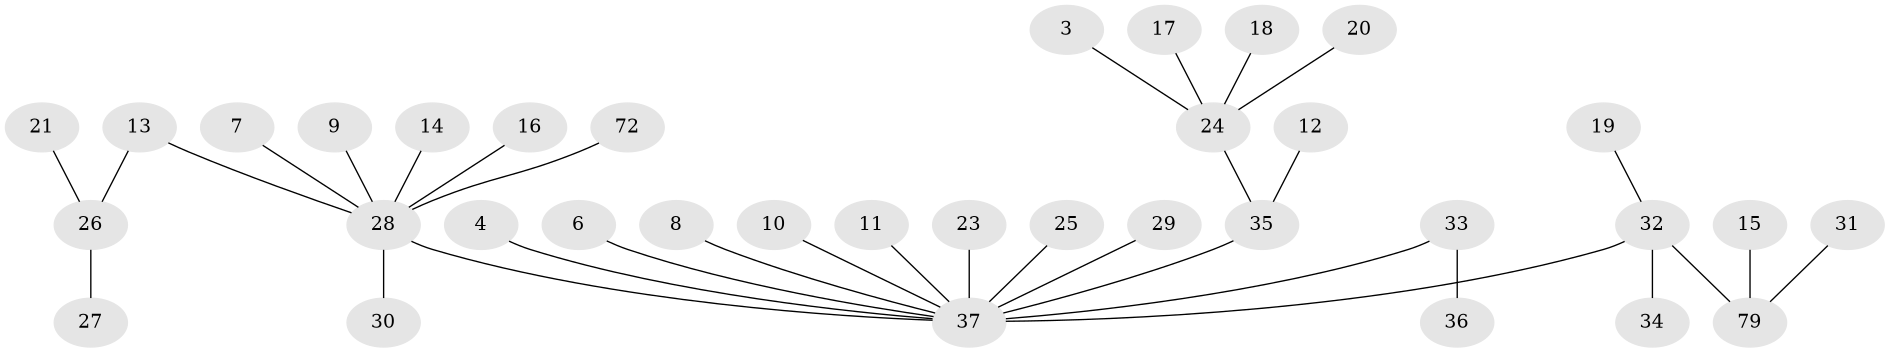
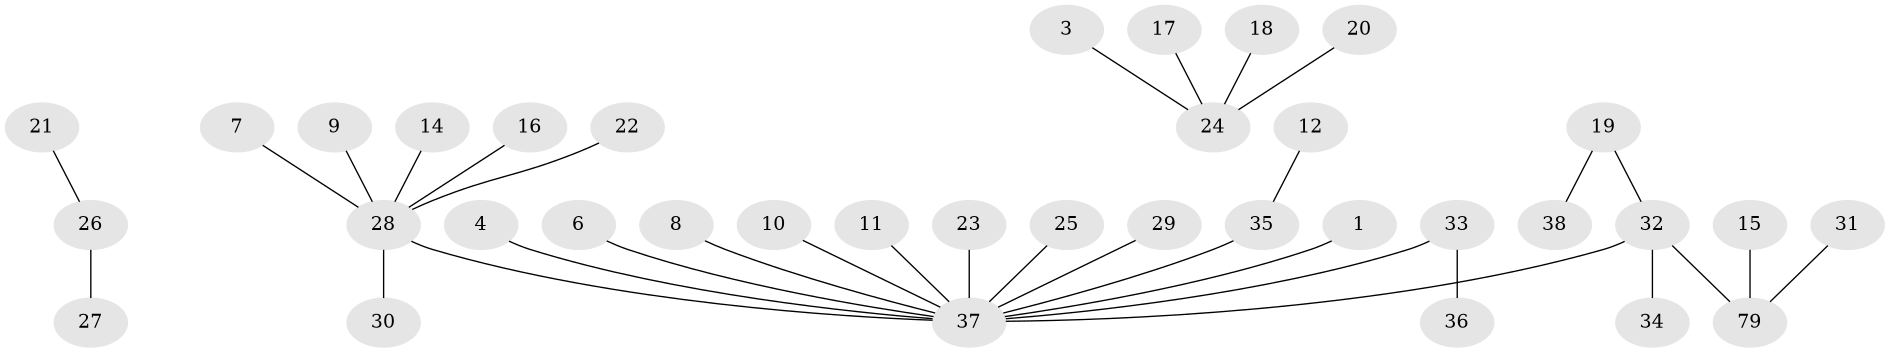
(140, 127) -> none
(628, 127) -> (628, 127)
(1238, 176) -> none
none -> (1360, 225)
none -> (1555, 225)
